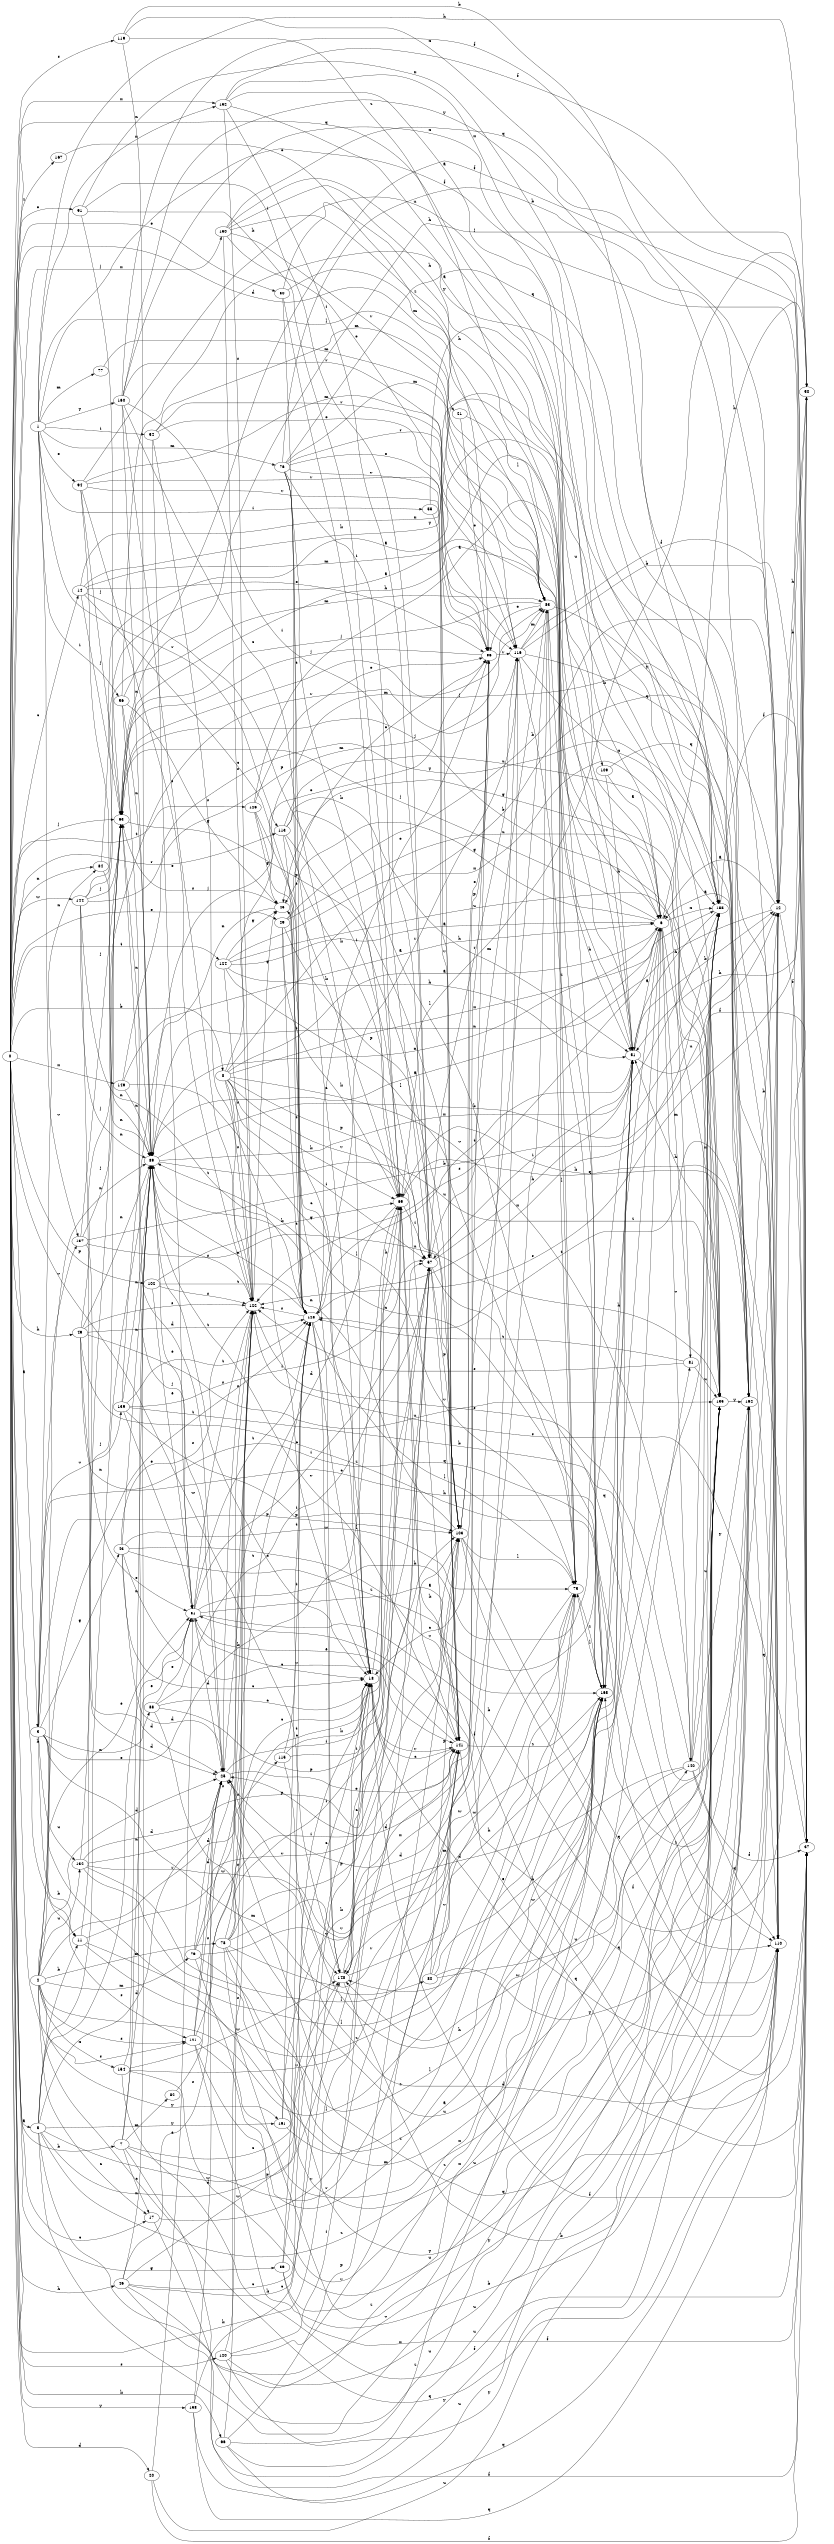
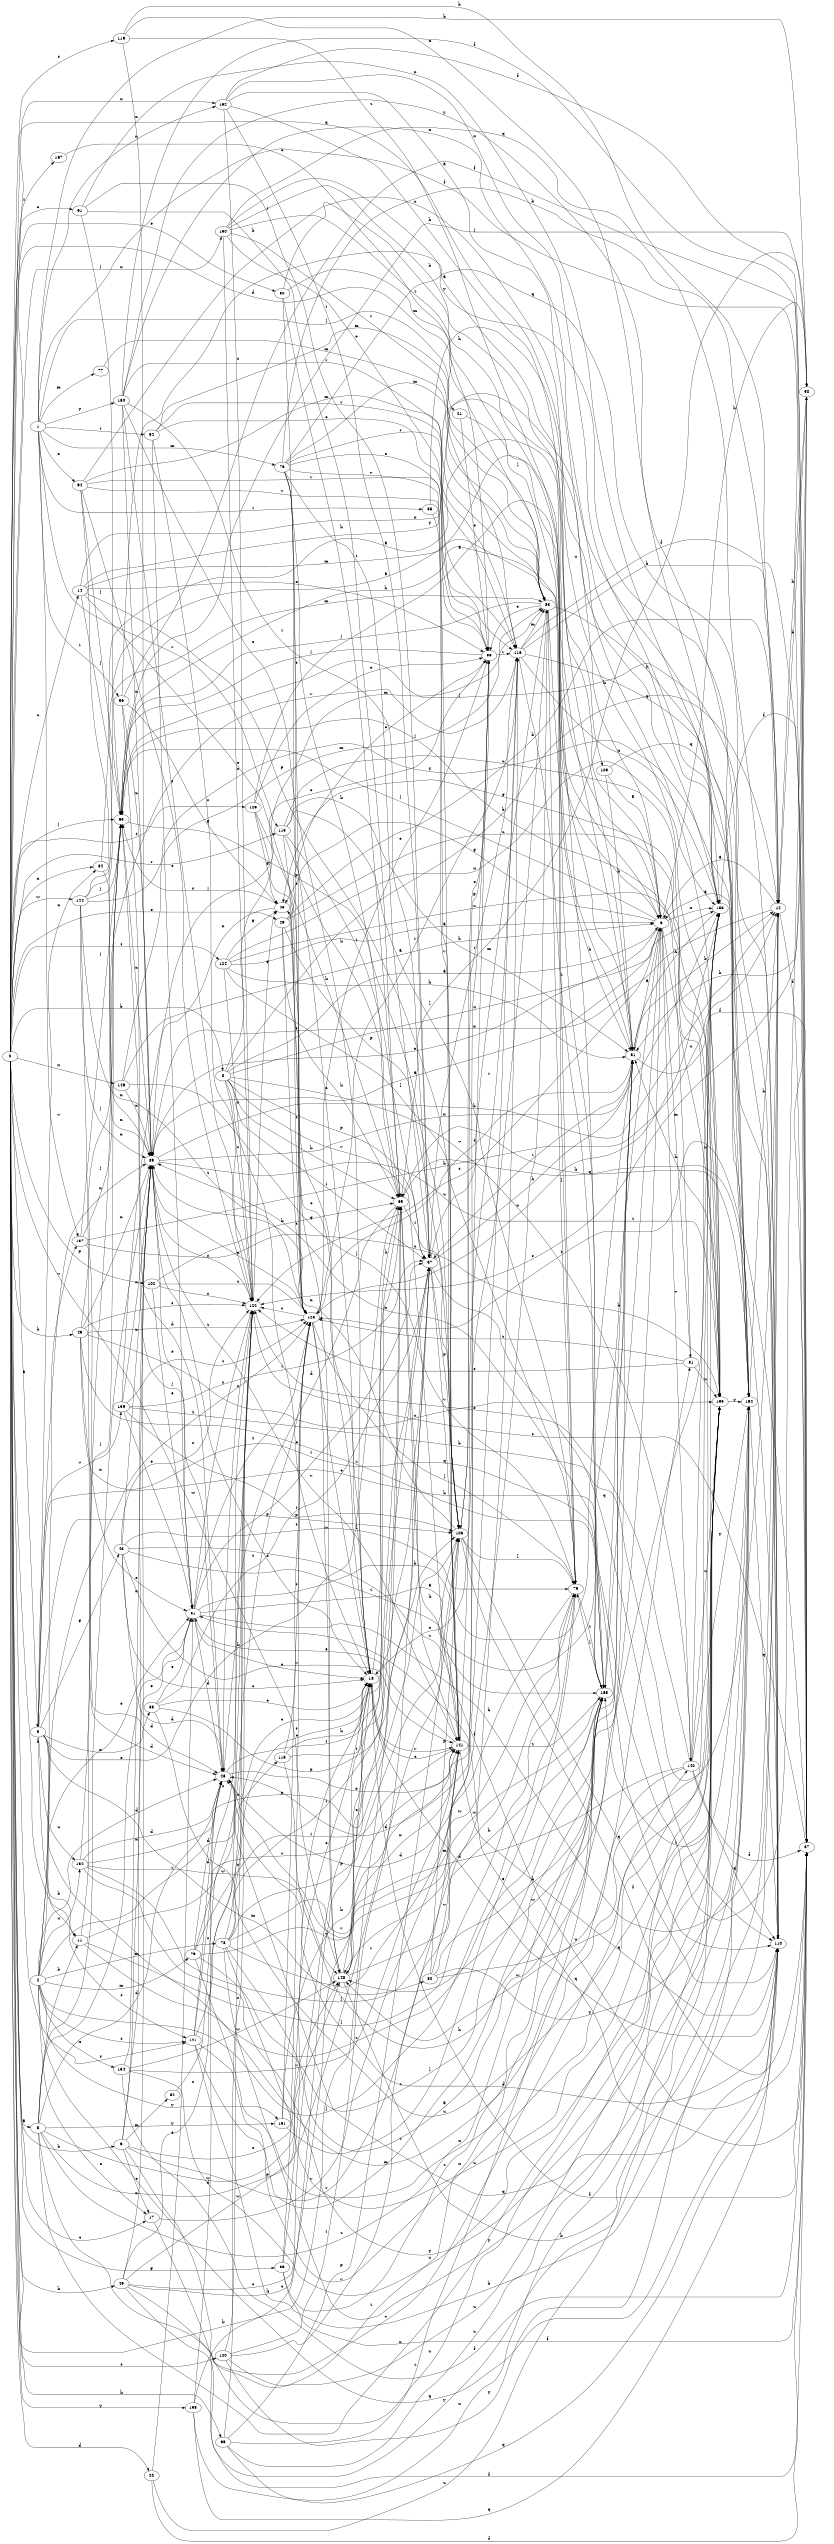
none -> (482, 1200)
(122, 2144) -> (122, 2144)
